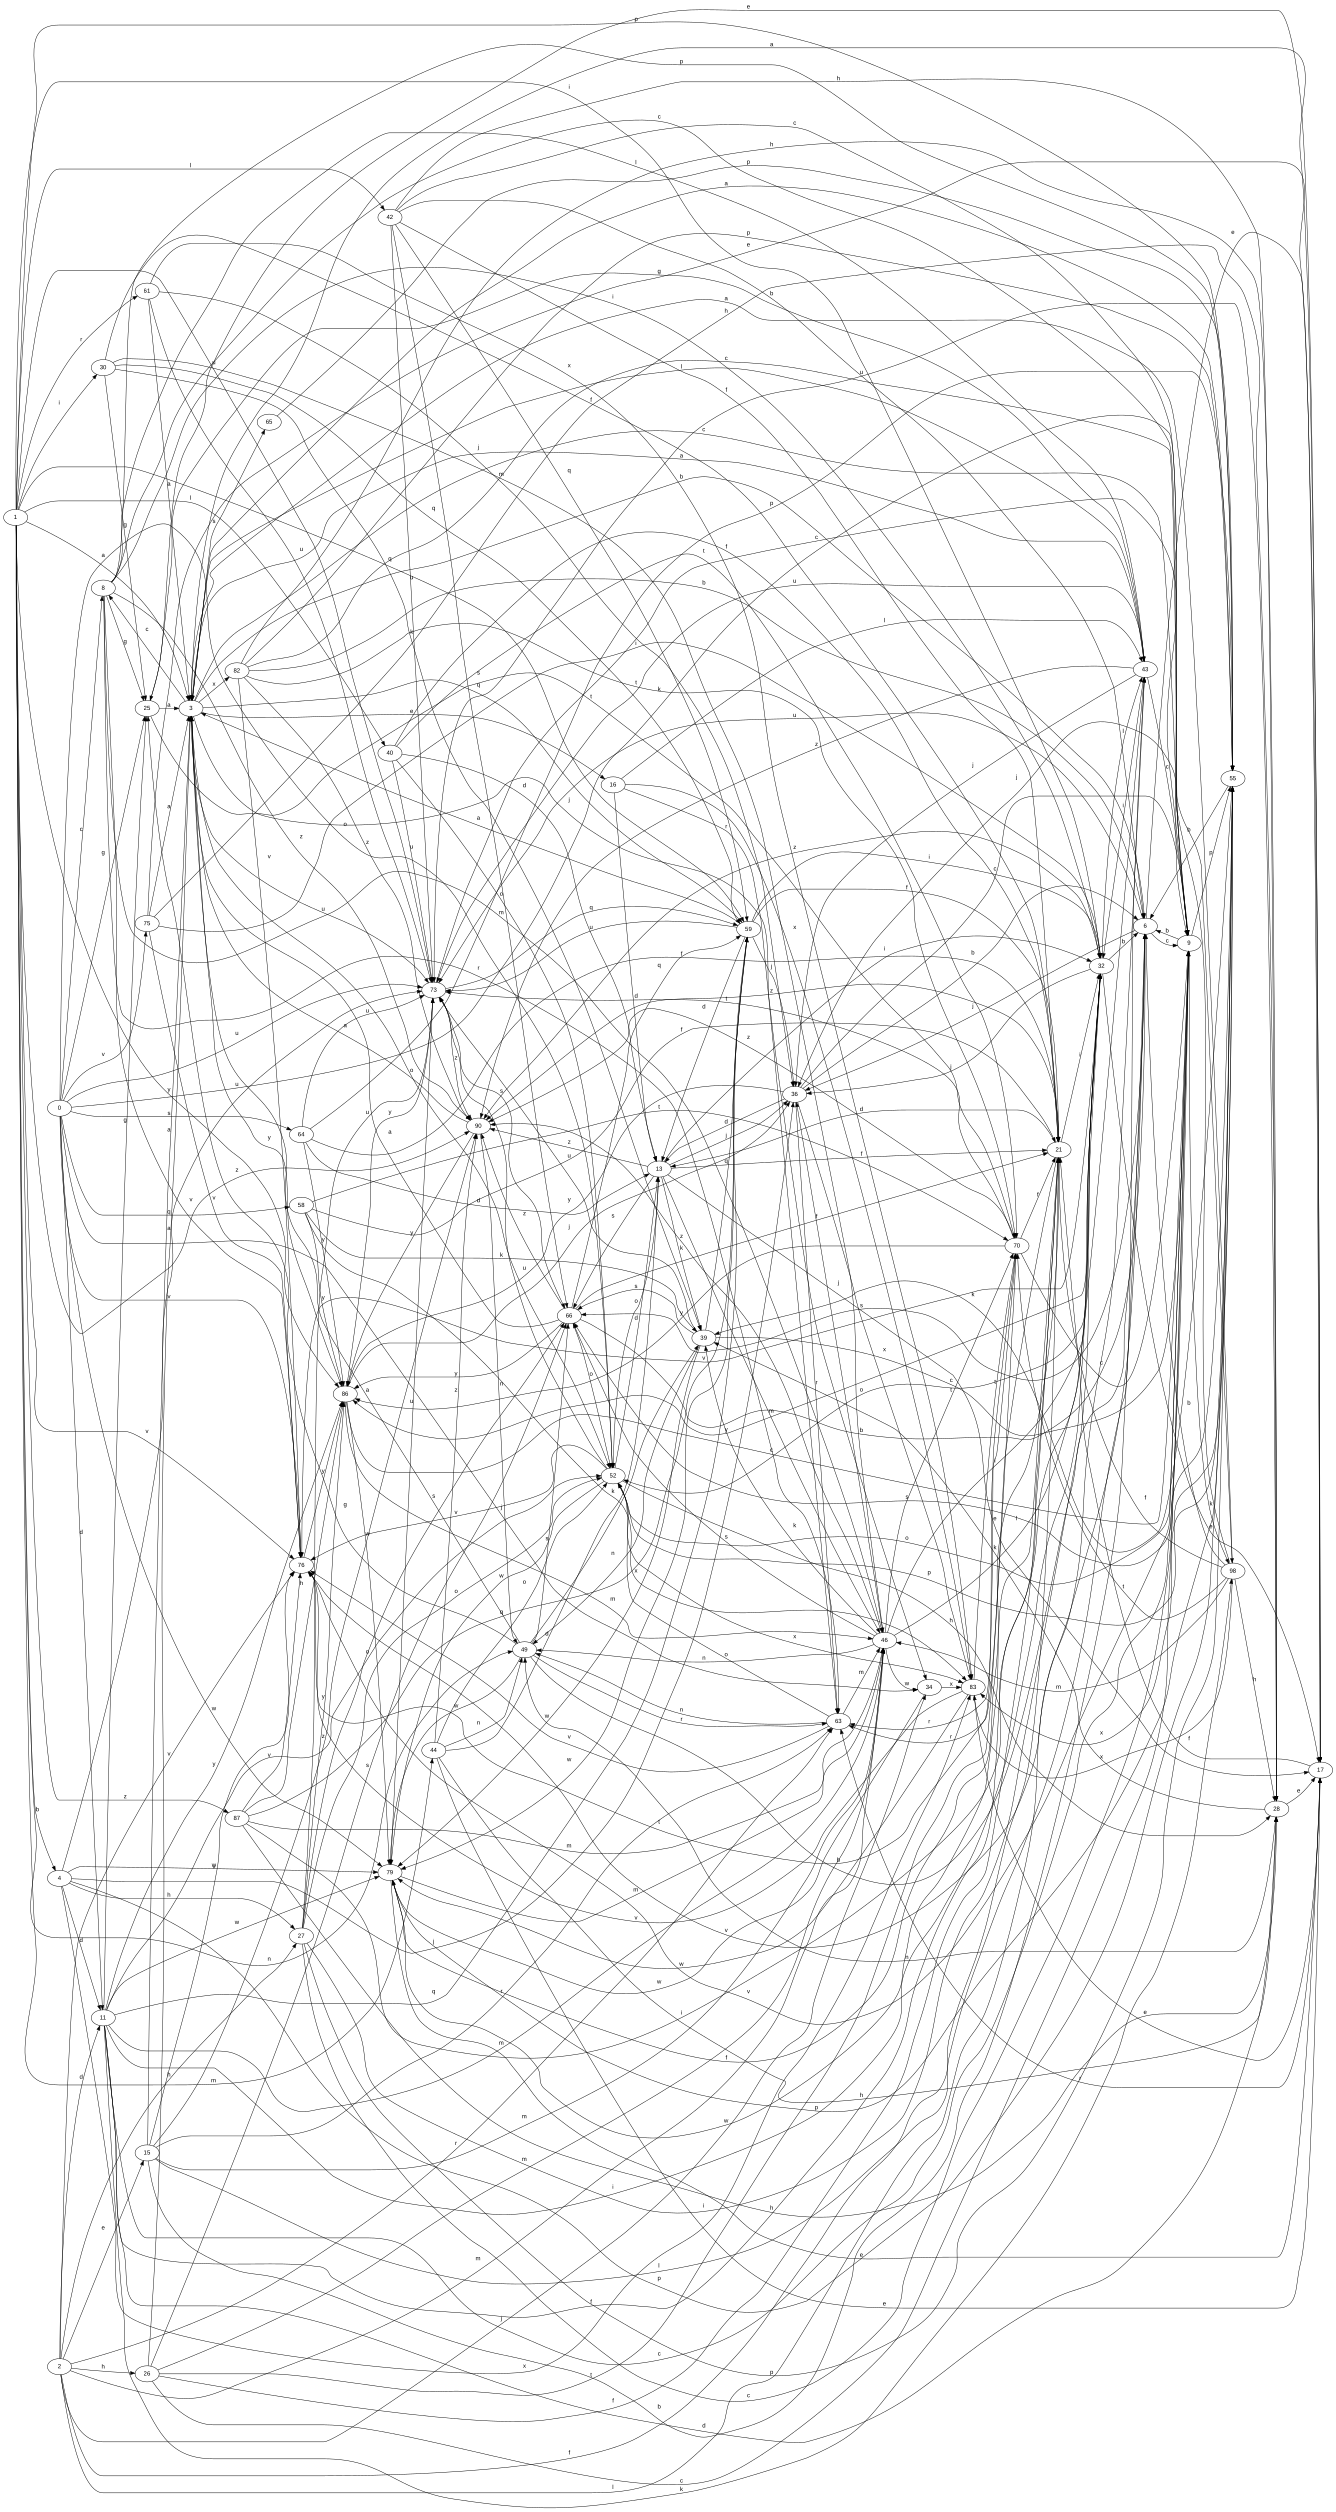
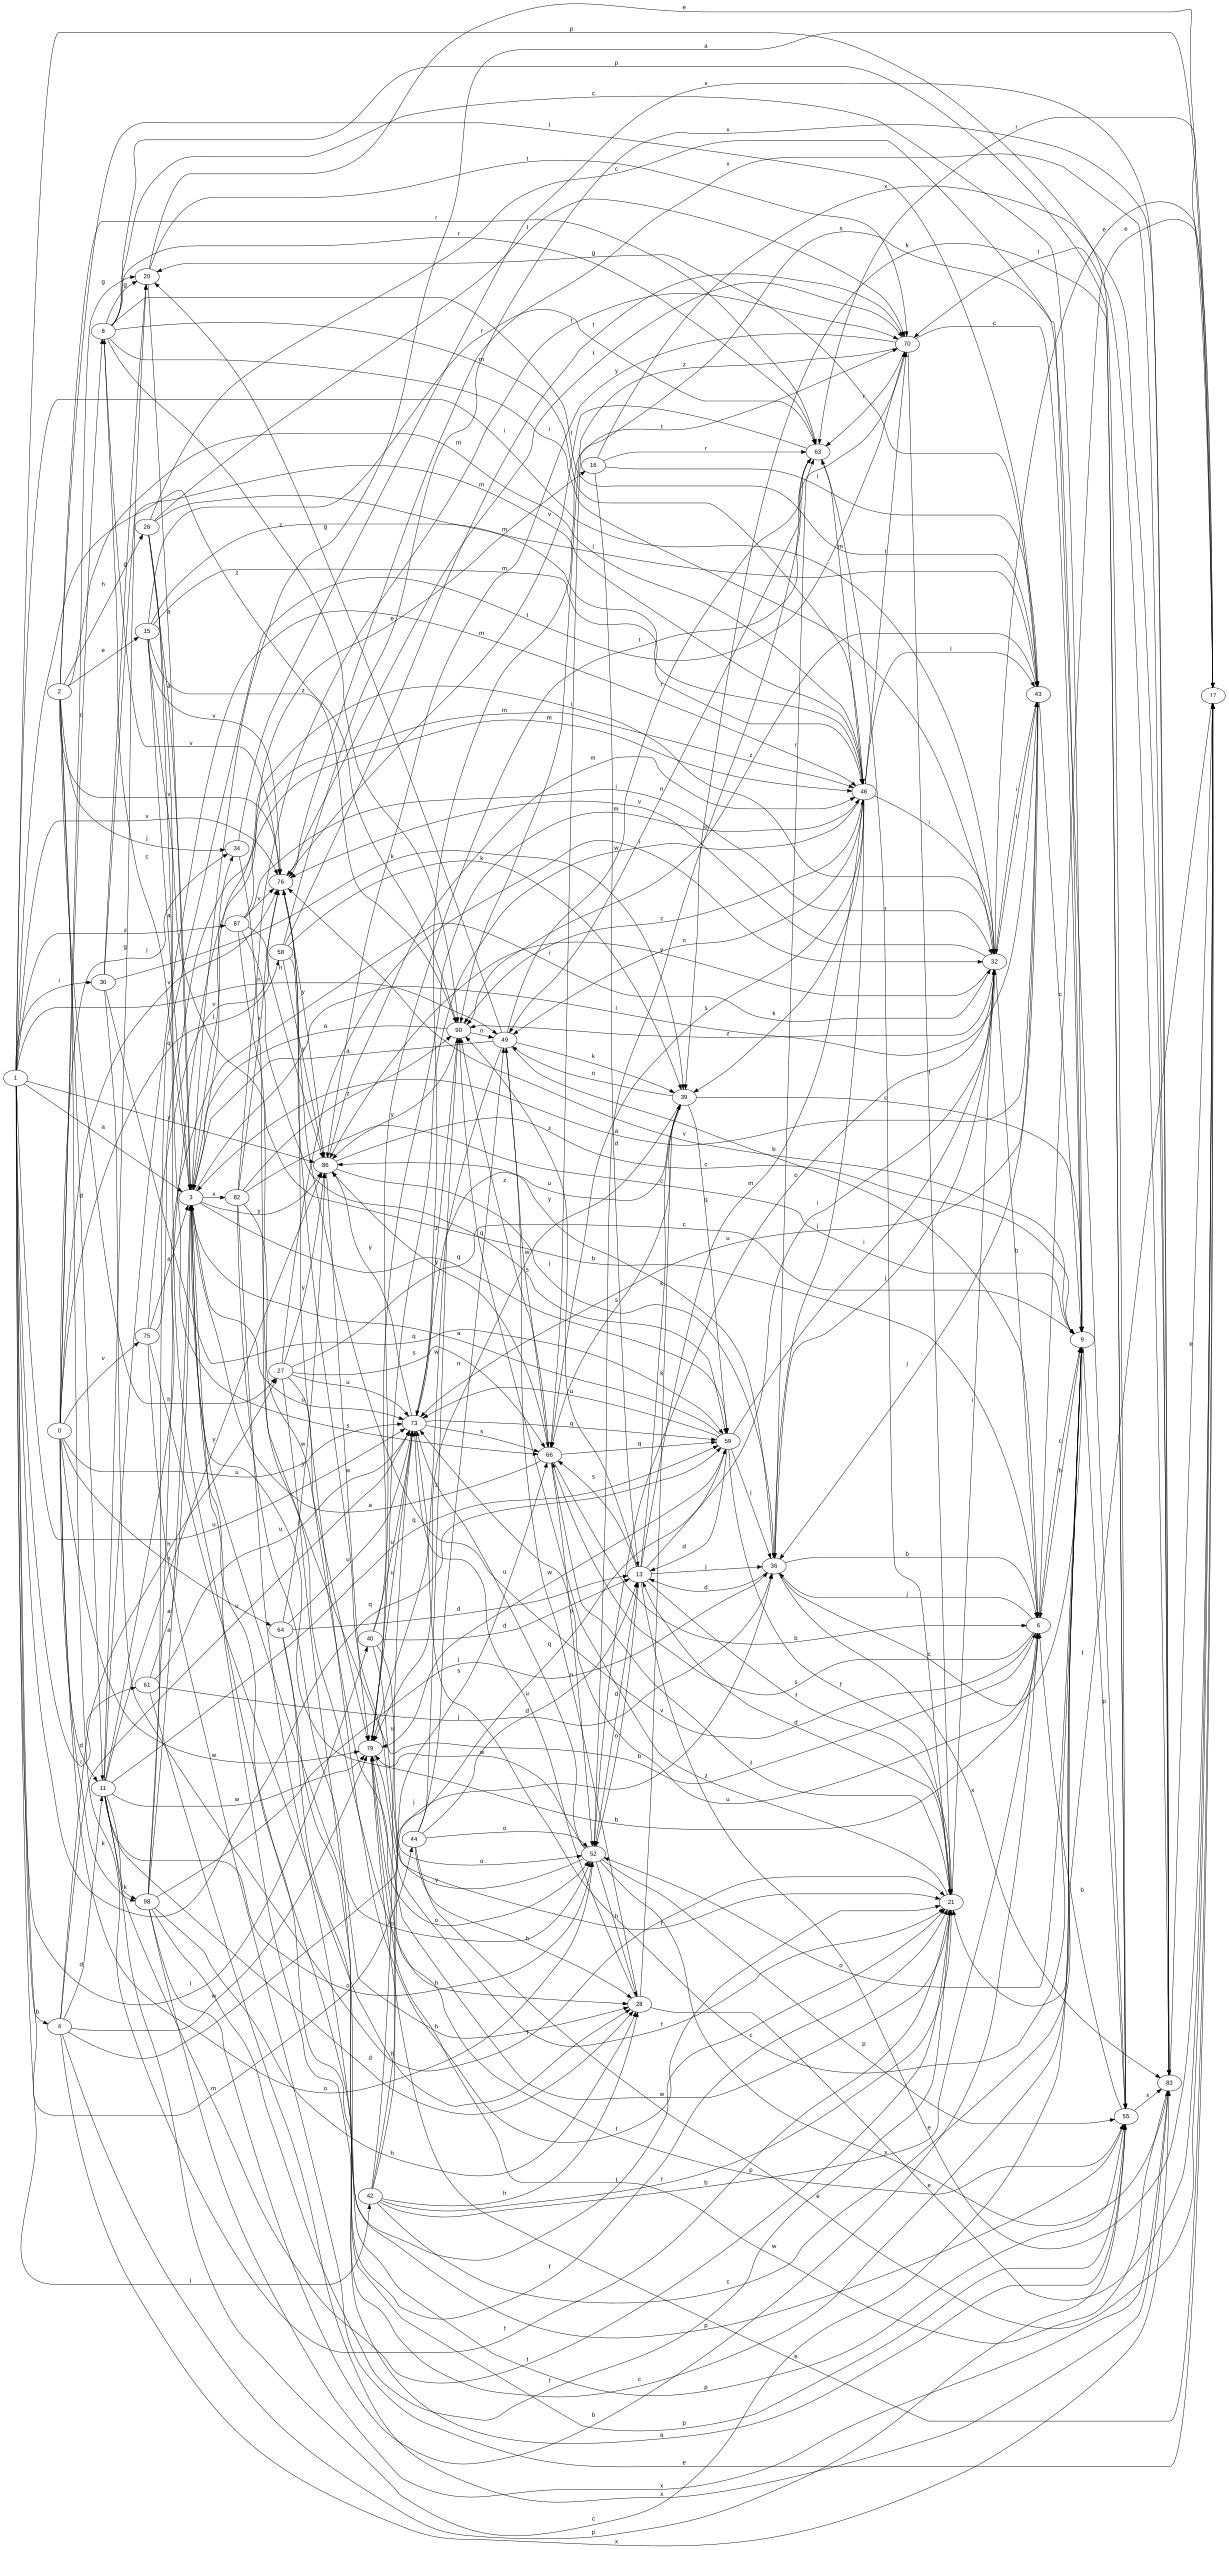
(269, 422) -> none
(147, 708) -> (147, 277)
(794, 1015) -> (469, 754)
(1192, 1257) -> none
(893, 1674) -> (432, 1122)
